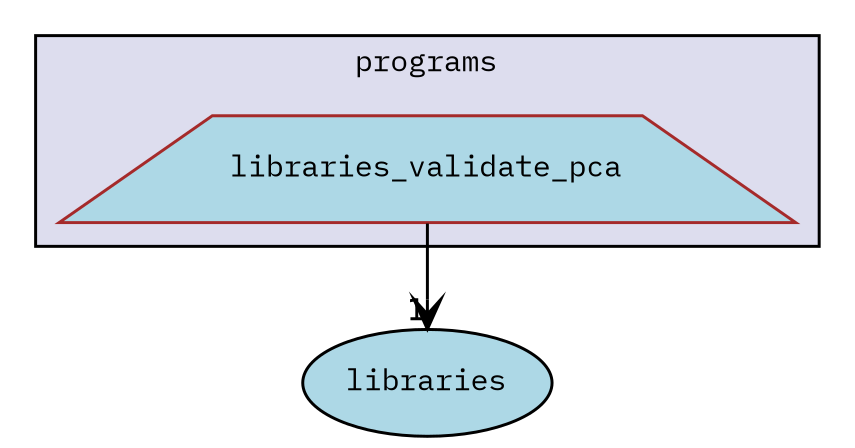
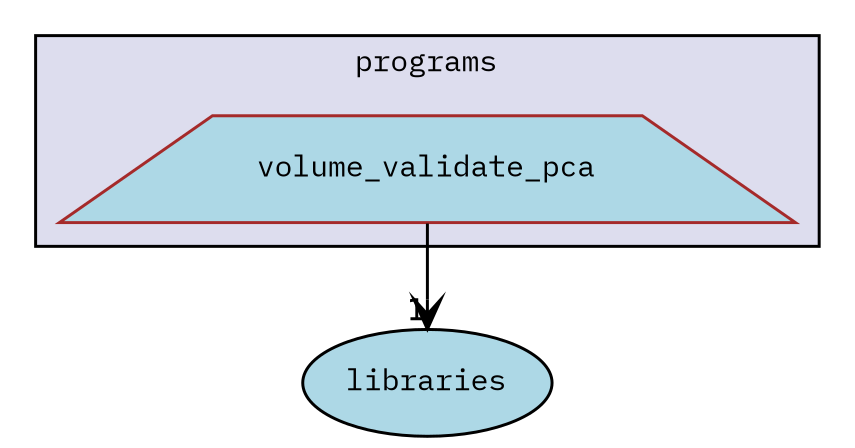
(427, 169) -> (427, 169)
